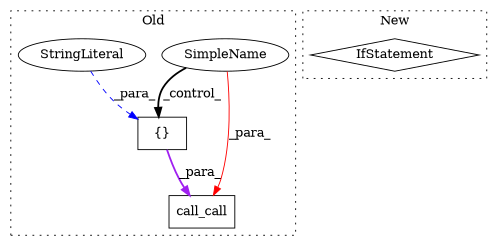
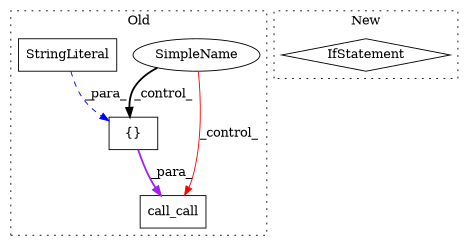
(82, 55) -> (68, 55)
(250, 133) -> (229, 133)
